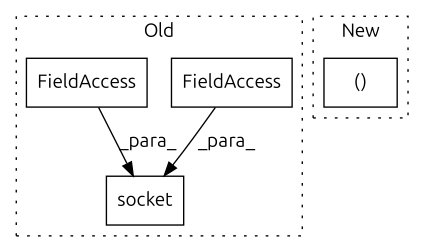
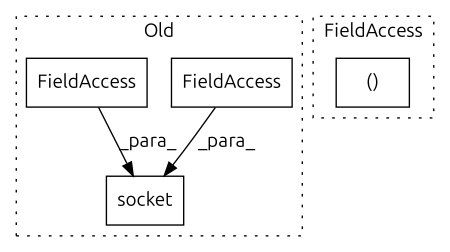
(361, 32) -> (373, 32)
